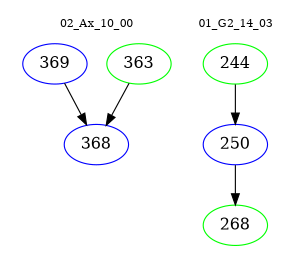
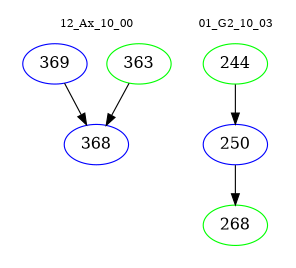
(97, 24) -> (97, 24)
(236, 24) -> (236, 24)
